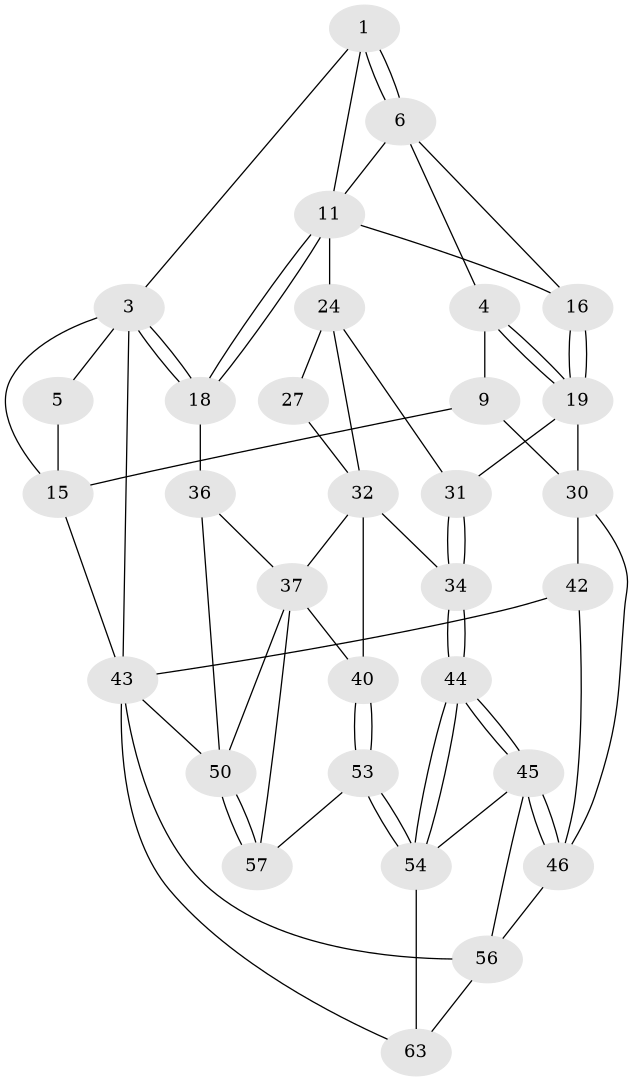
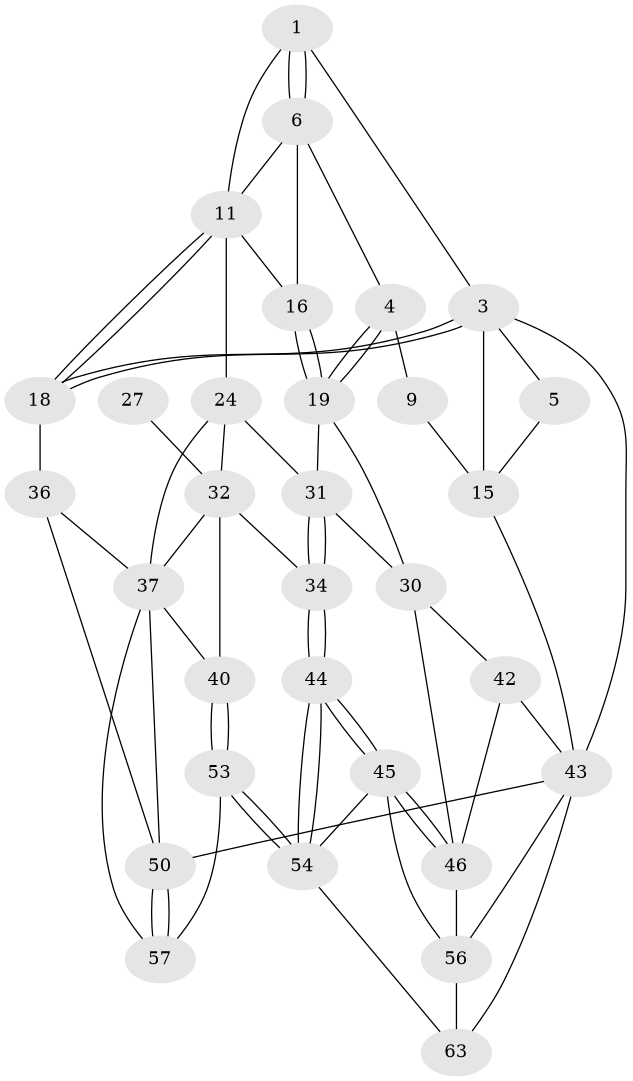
(311, 354) -> (167, 487)
(531, 447) -> (364, 541)
